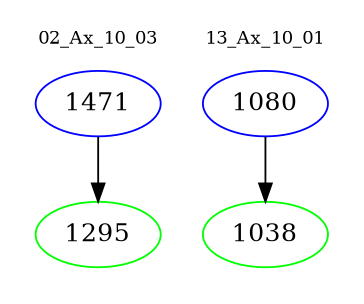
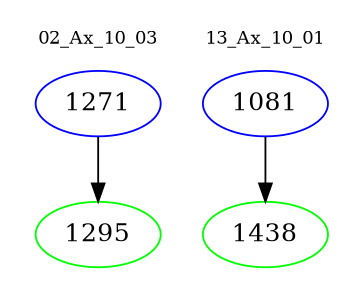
(98, 104) -> (98, 104)
(265, 104) -> (265, 104)
(265, 235) -> (265, 235)
